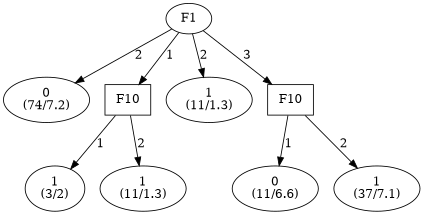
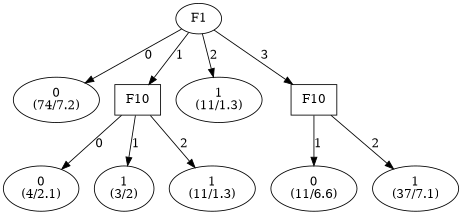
(139, 55) -> (149, 55)
none -> (41, 189)
